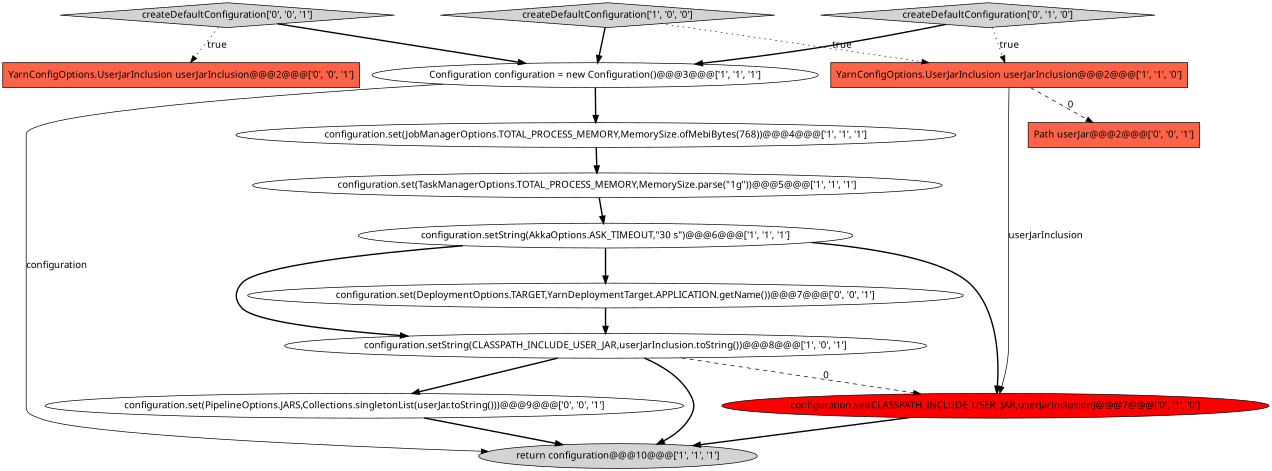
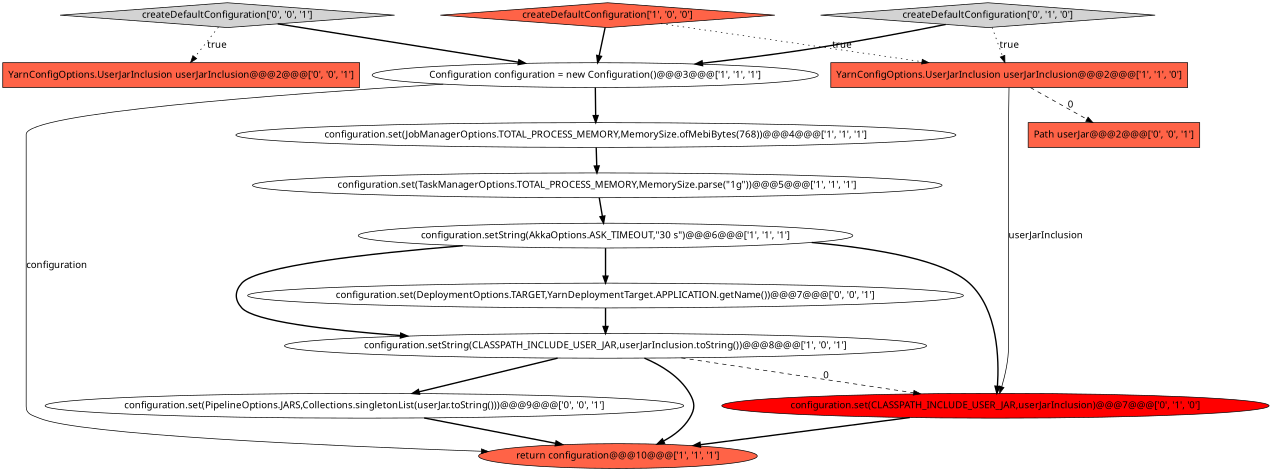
(608, 15) -> (608, 15)
(618, 456) -> (618, 456)
